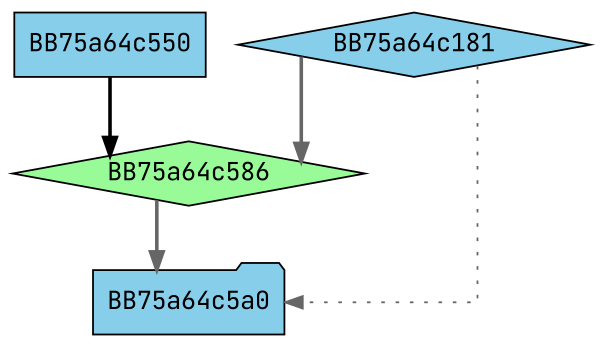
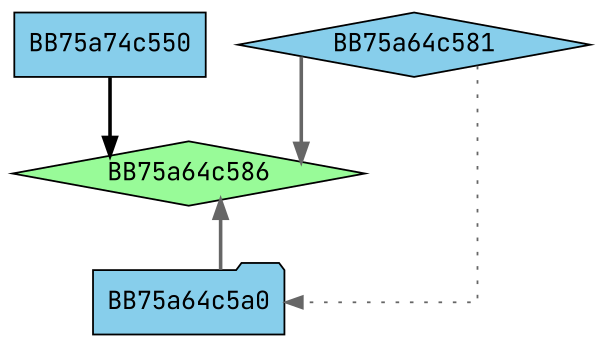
(110, 45) -> (110, 45)
(414, 45) -> (414, 45)
(157, 226) -> (221, 244)
